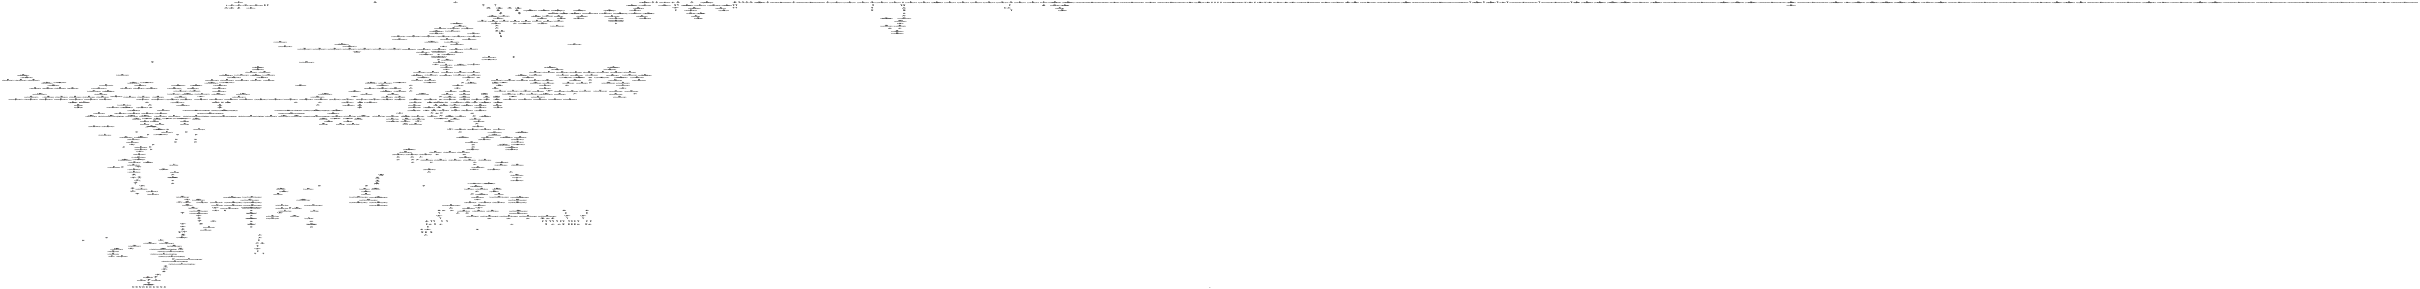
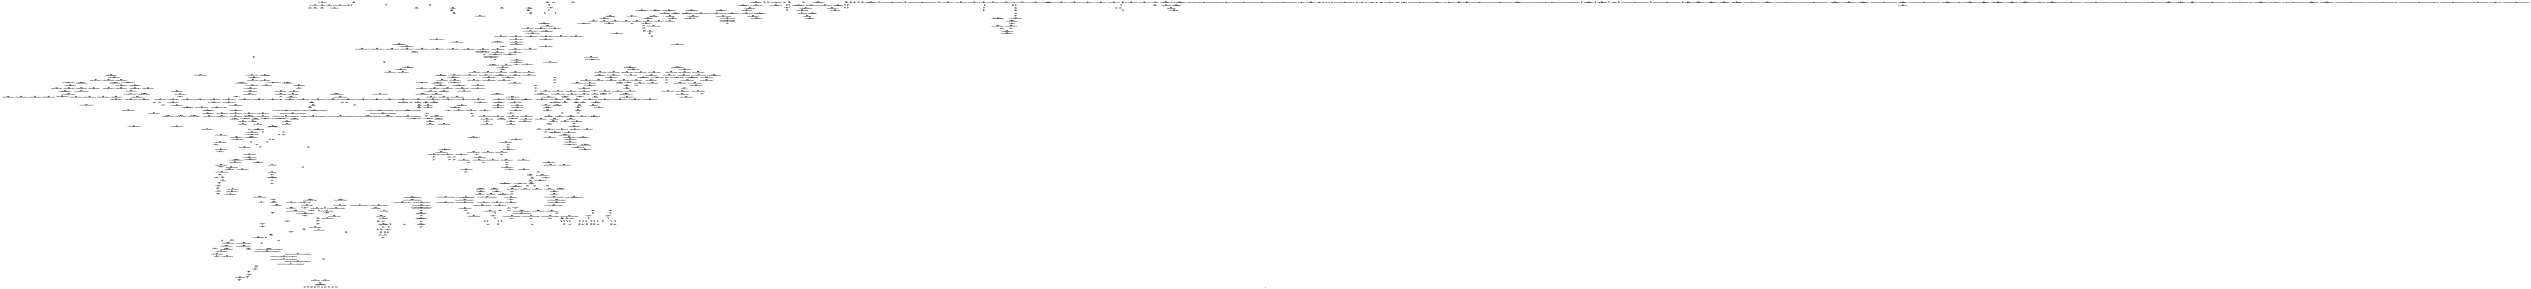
(259, 240) -> none
